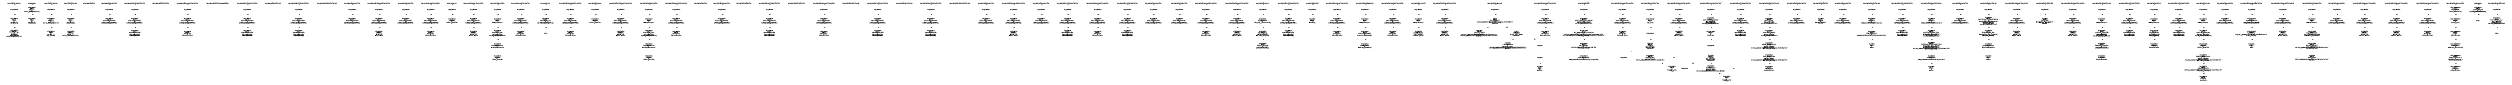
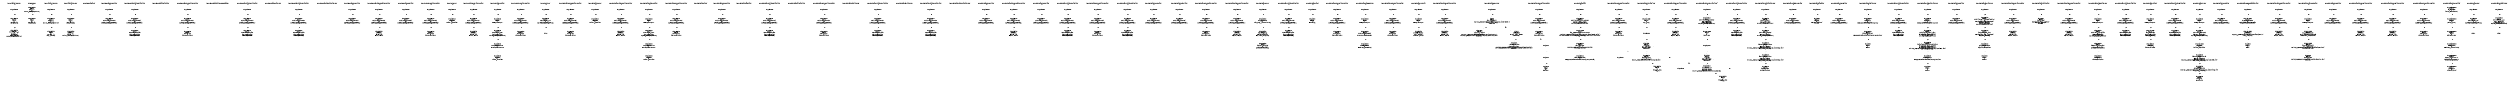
none -> (2473, 3)
